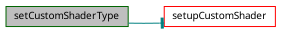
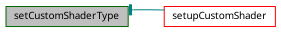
(144, 23) -> (149, 10)
